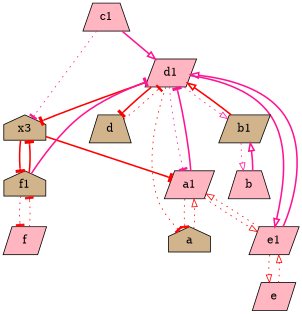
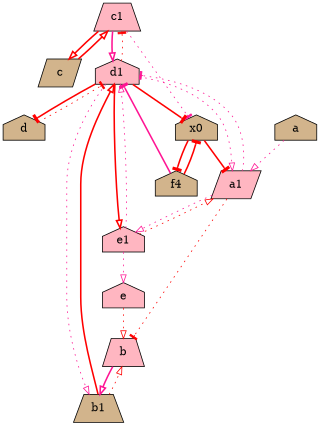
none -> (60, 73)
(171, 73) -> (117, 73)
(274, 122) -> (115, 152)
(289, 123) -> (126, 160)
(175, 127) -> (204, 102)
(25, 129) -> (196, 129)
(110, 129) -> (24, 129)
(245, 129) -> (99, 408)
(186, 131) -> (217, 101)
(241, 153) -> (114, 384)
(152, 160) -> (122, 48)
(25, 185) -> (176, 185)
(184, 212) -> (181, 267)
(227, 213) -> (177, 211)
(195, 218) -> (270, 153)
(25, 241) -> none
(274, 241) -> (123, 241)
(269, 265) -> (123, 263)
(279, 273) -> (123, 319)
(274, 297) -> (123, 297)
